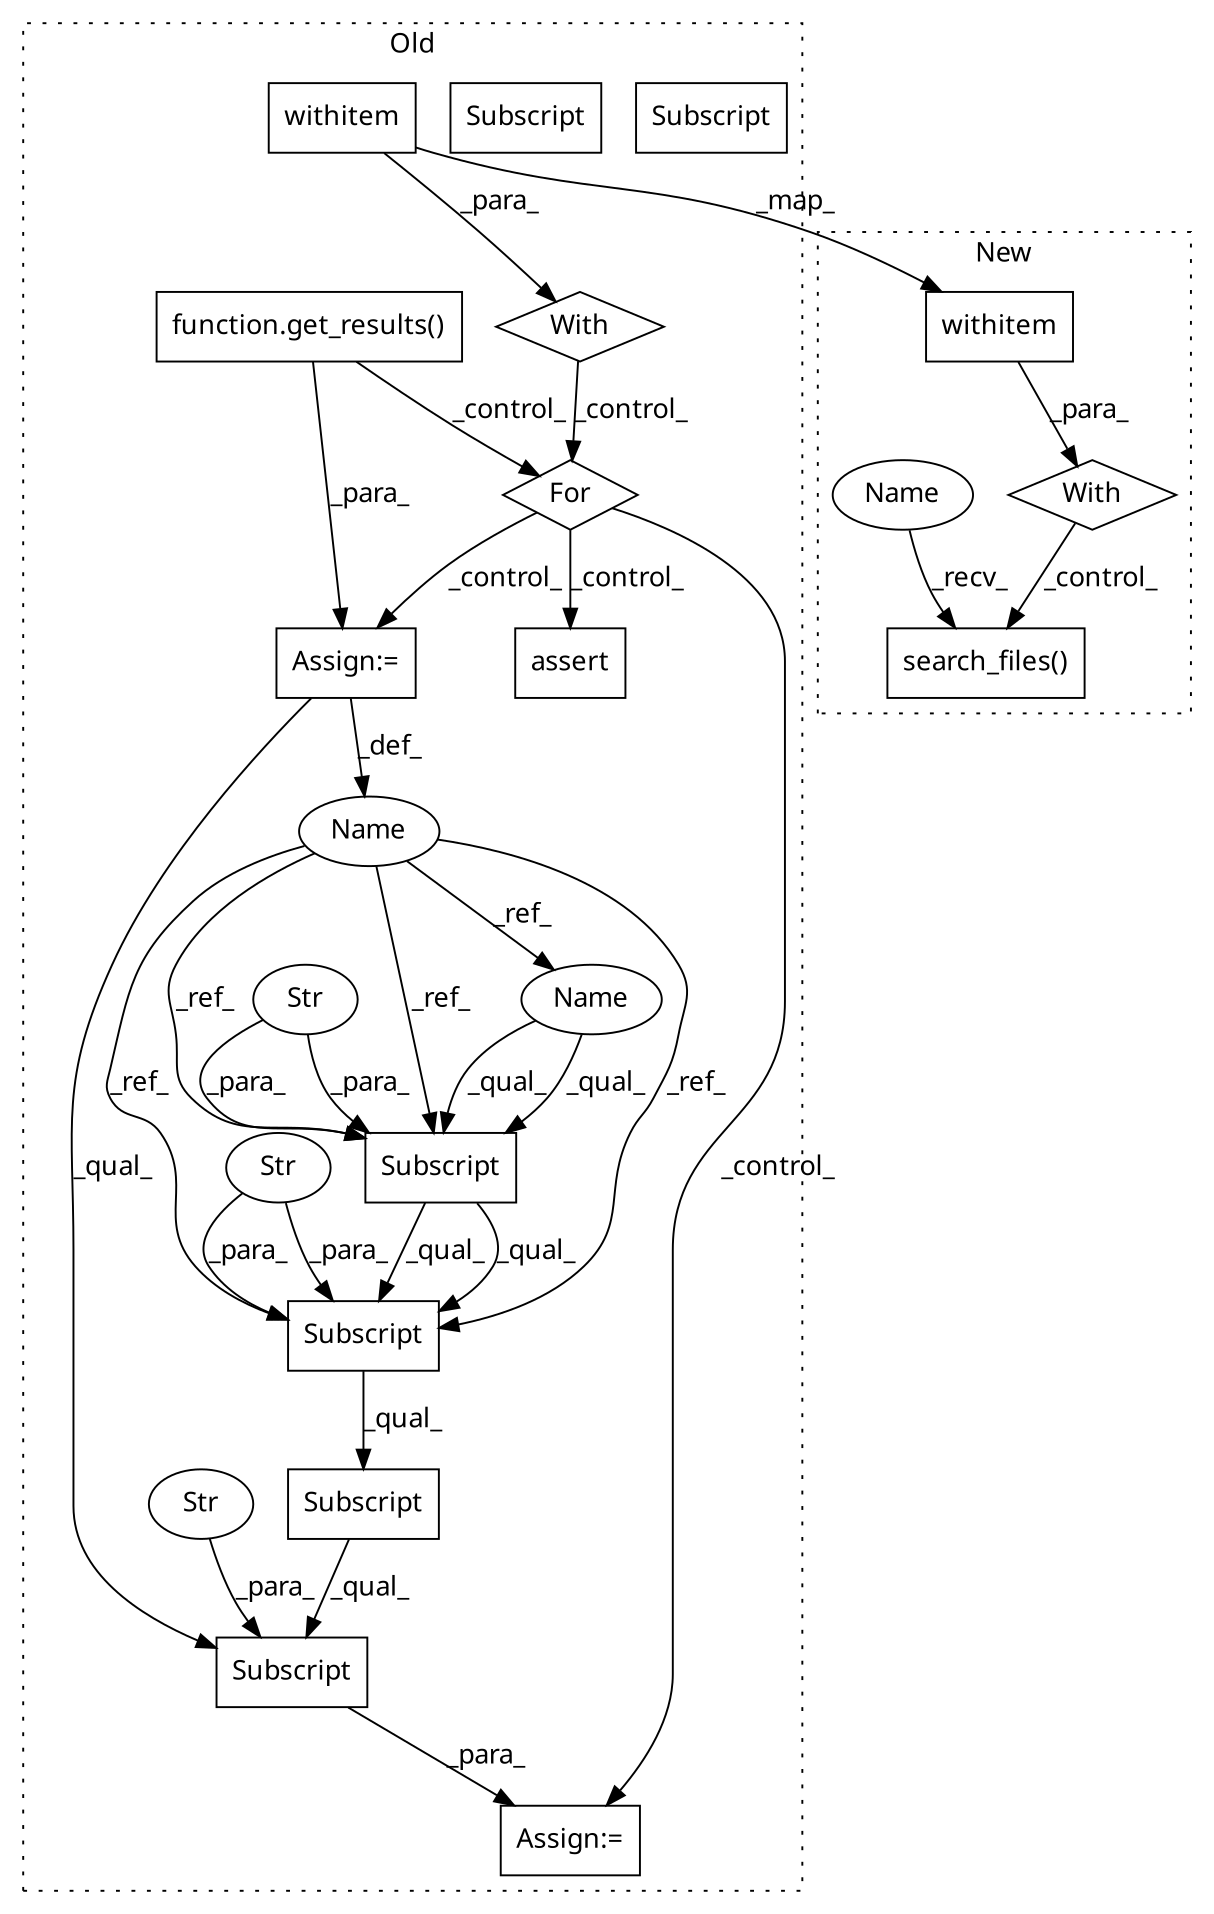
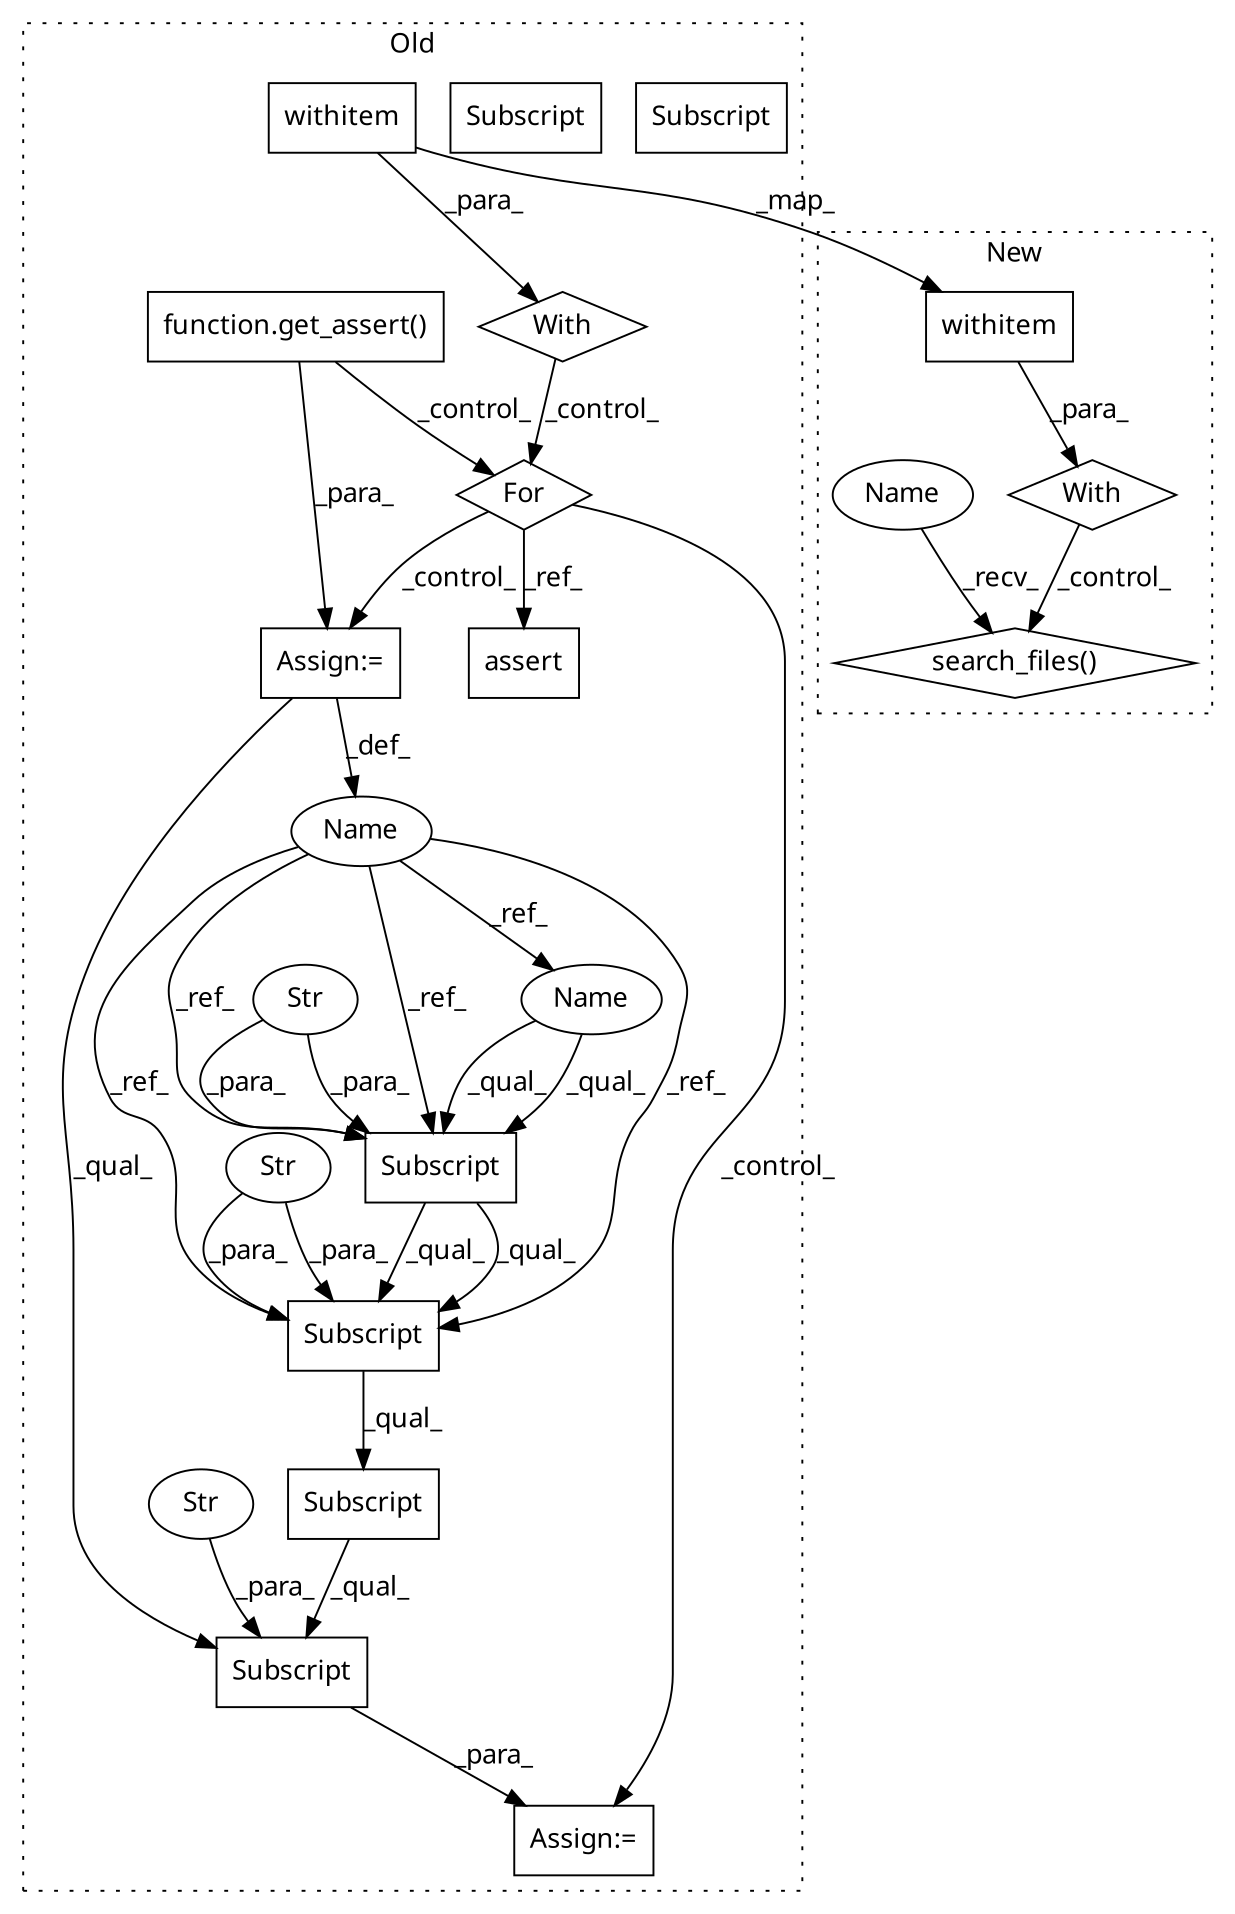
(309, 327) -> (296, 327)
(627, 579) -> (554, 579)
(986, 663) -> (1015, 663)
